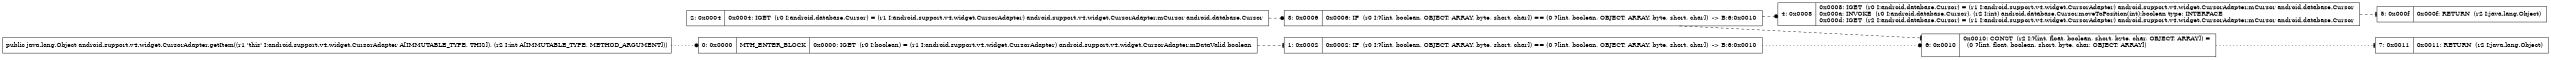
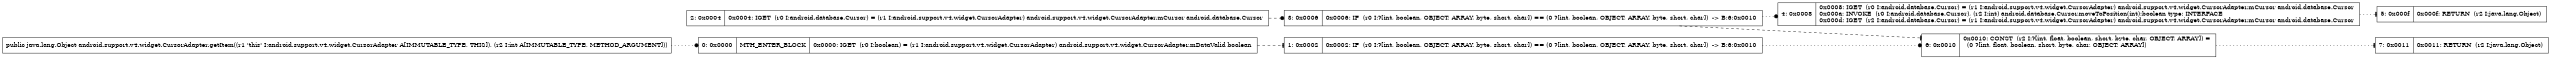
(2367, 14) -> (2367, 14)
(1768, 16) -> (1768, 16)
